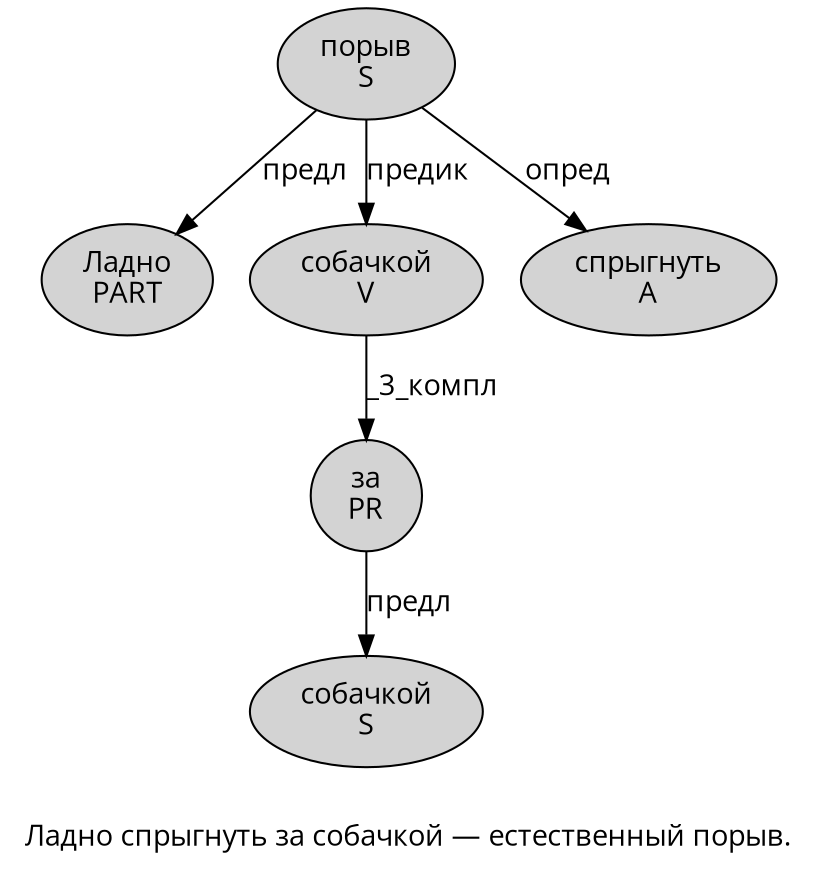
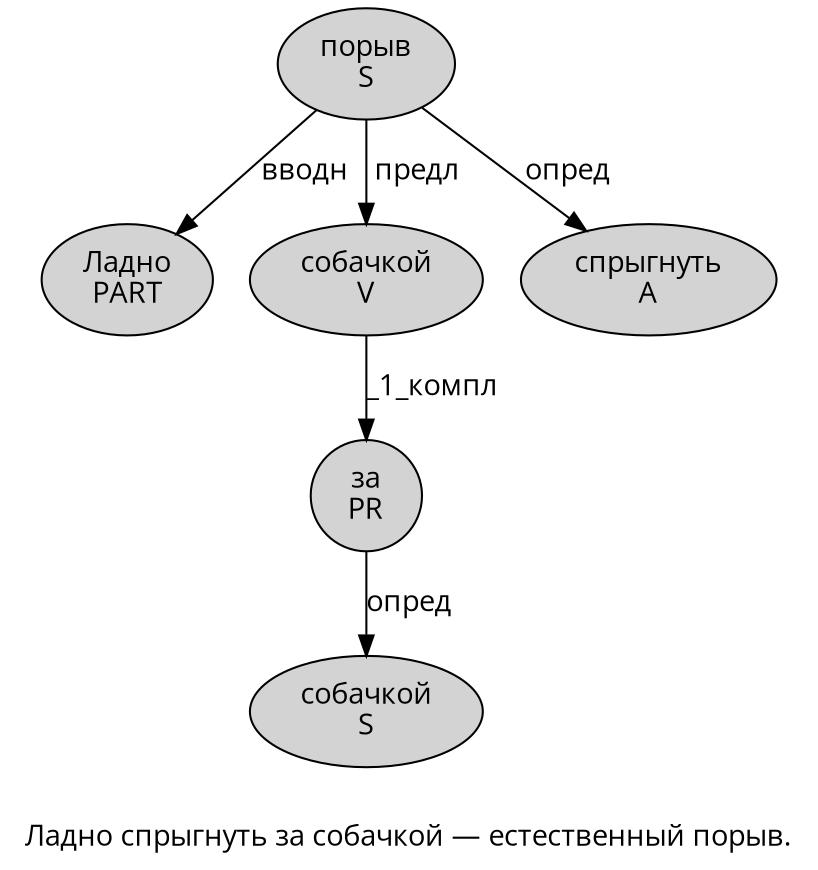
(306, 172) -> (306, 172)
(418, 172) -> (418, 172)
(432, 388) -> (432, 388)
(410, 604) -> (410, 604)
